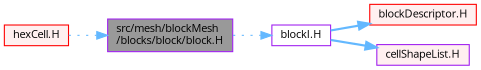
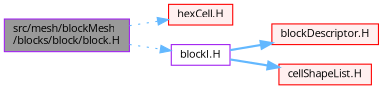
(83, 35) -> (144, 23)
(423, 55) -> (325, 74)
